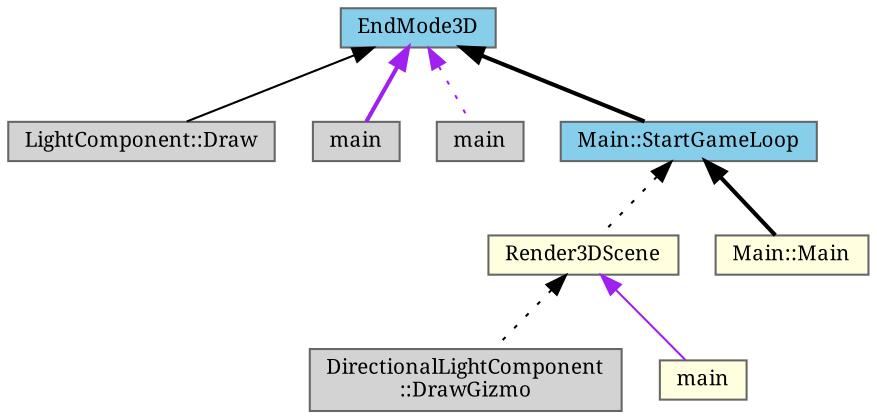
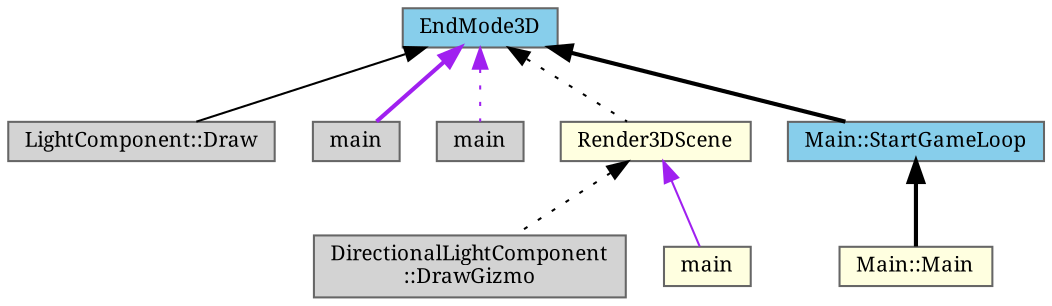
(629, 206) -> (577, 90)
